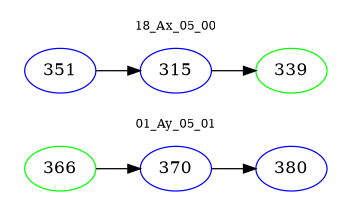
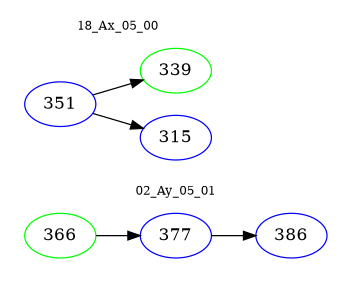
(227, 71) -> (112, 89)
(176, 125) -> (176, 192)
(176, 169) -> (176, 236)
(291, 169) -> (291, 236)
